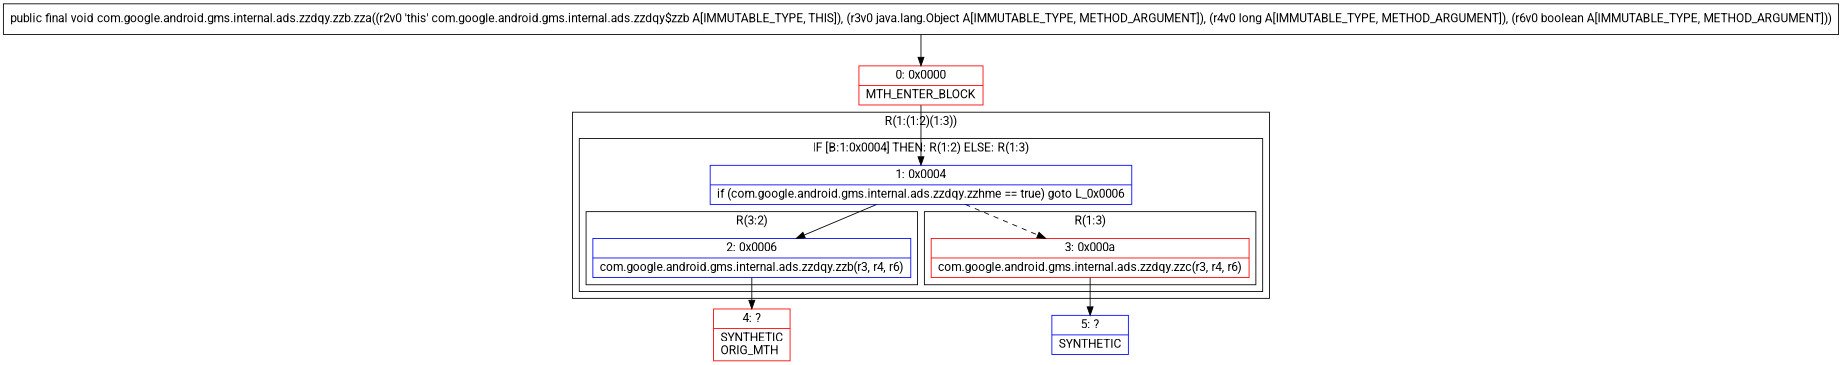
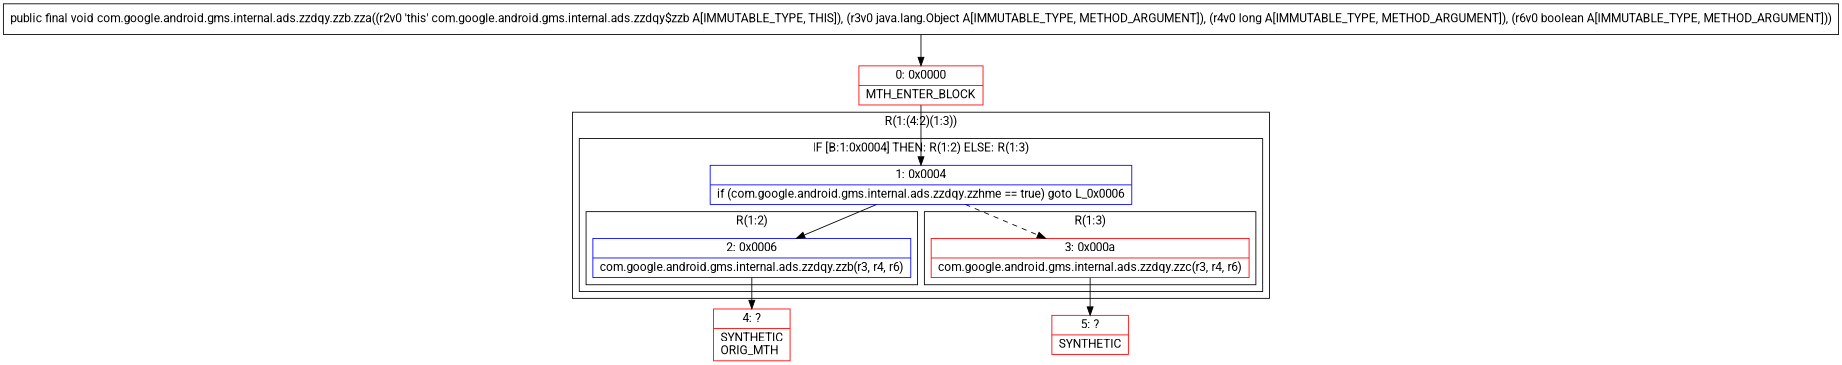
(921, 122) -> (921, 122)
(752, 221) -> (752, 221)
(1090, 335) -> (1090, 335)
